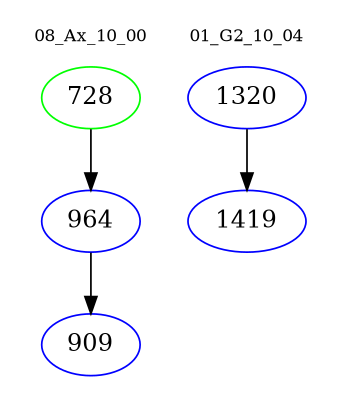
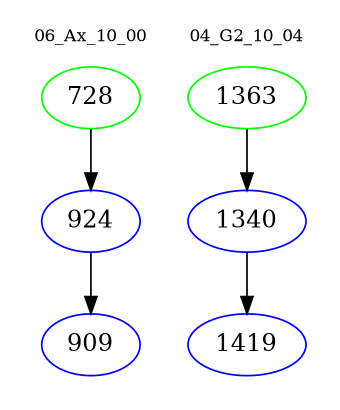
(91, 37) -> (91, 37)
(247, 37) -> (247, 37)
(247, 98) -> (247, 221)
none -> (247, 98)
(91, 221) -> (91, 221)
